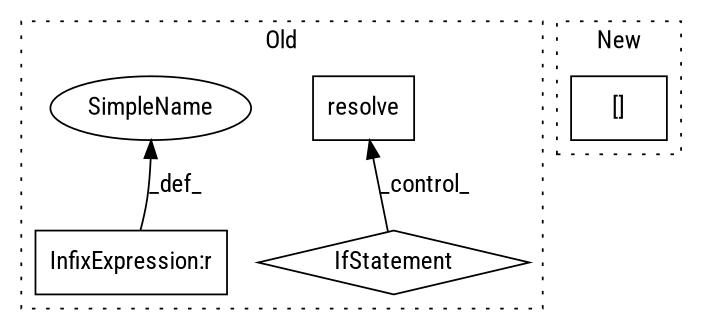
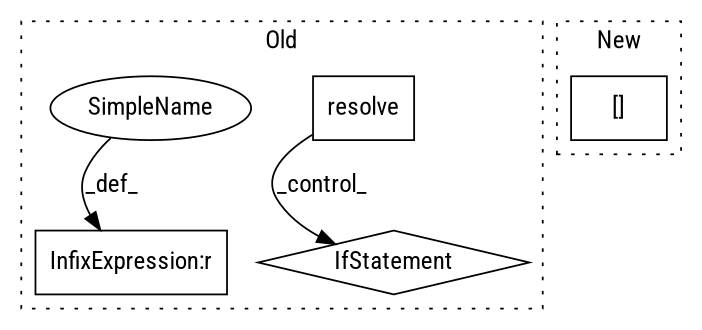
(148, 195) -> (85, 173)
(381, 195) -> (273, 187)
